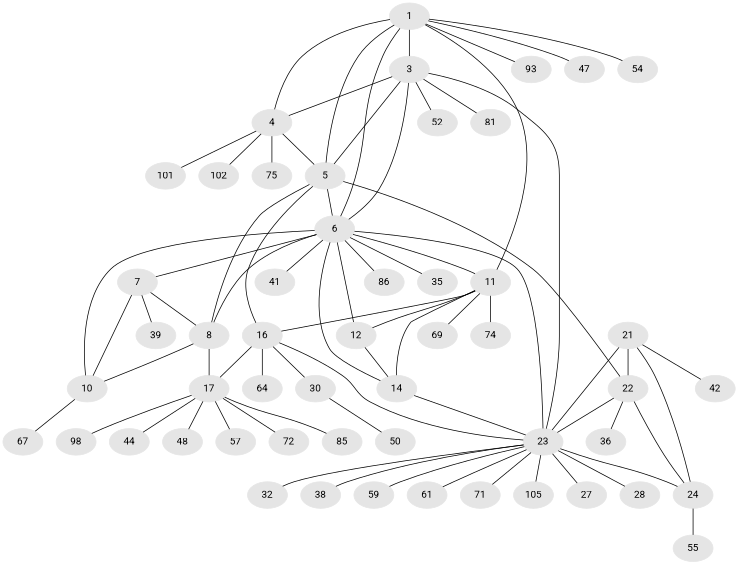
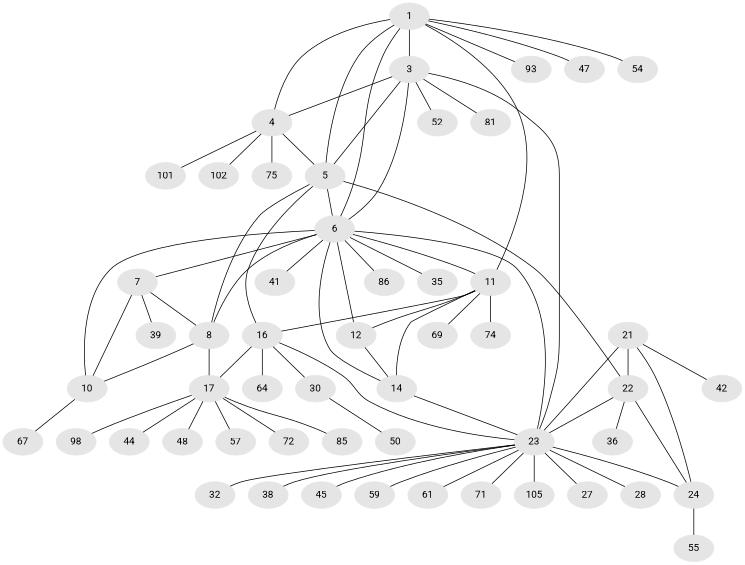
none -> (321, 495)
